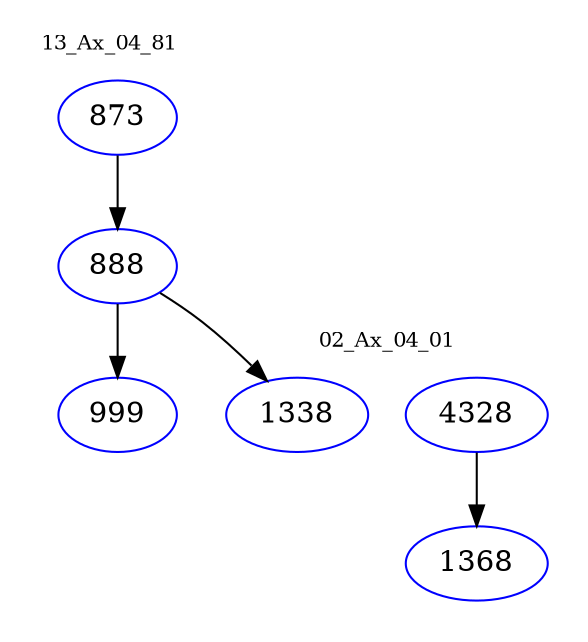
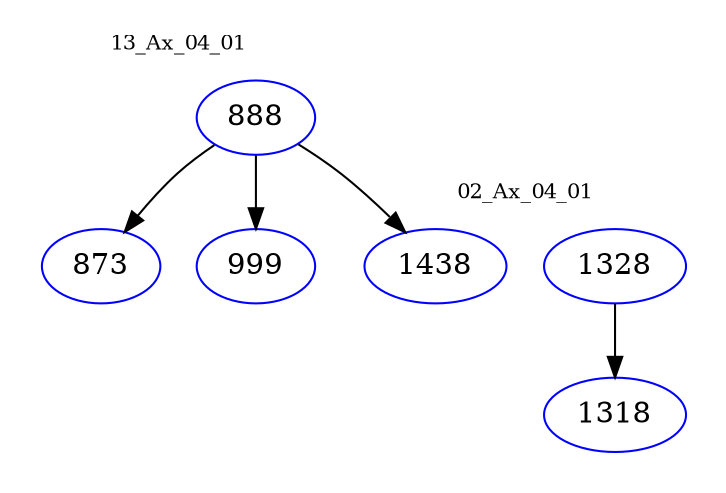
(109, 44) -> (179, 44)
(118, 182) -> (173, 177)
(297, 415) -> (435, 266)
(477, 415) -> (615, 266)
(477, 563) -> (615, 415)
